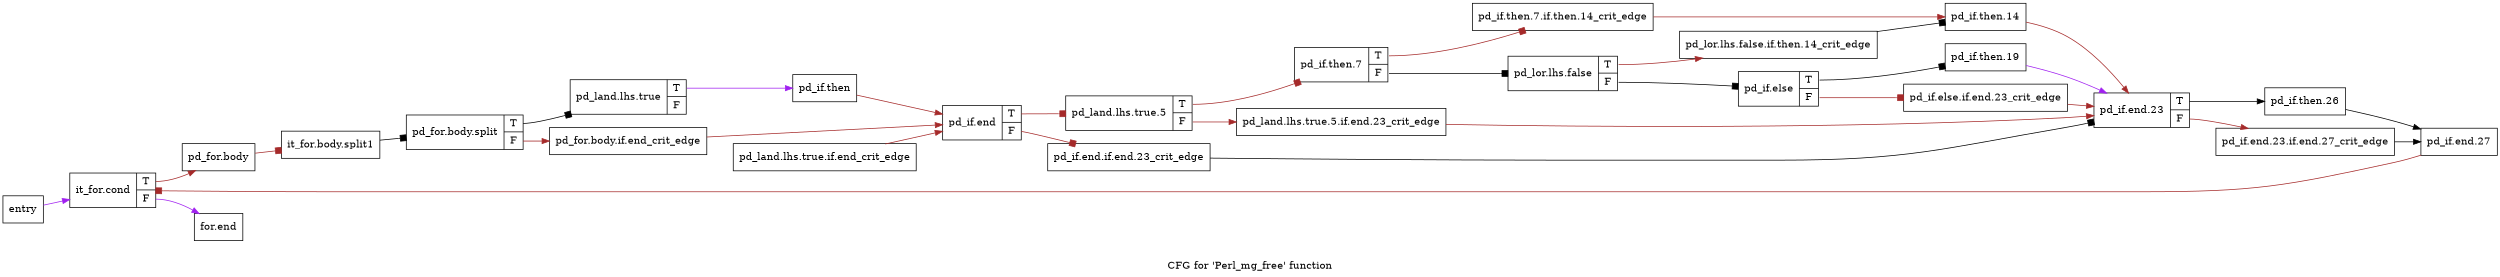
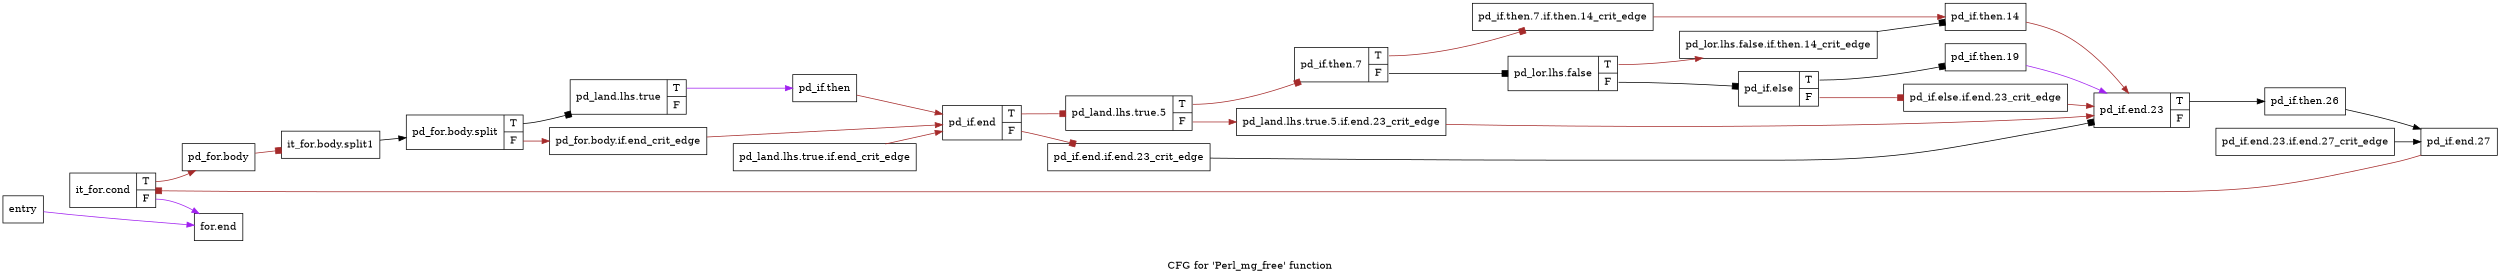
(2215, 122) -> none
(389, 139) -> (389, 139)
(53, 203) -> (115, 219)
